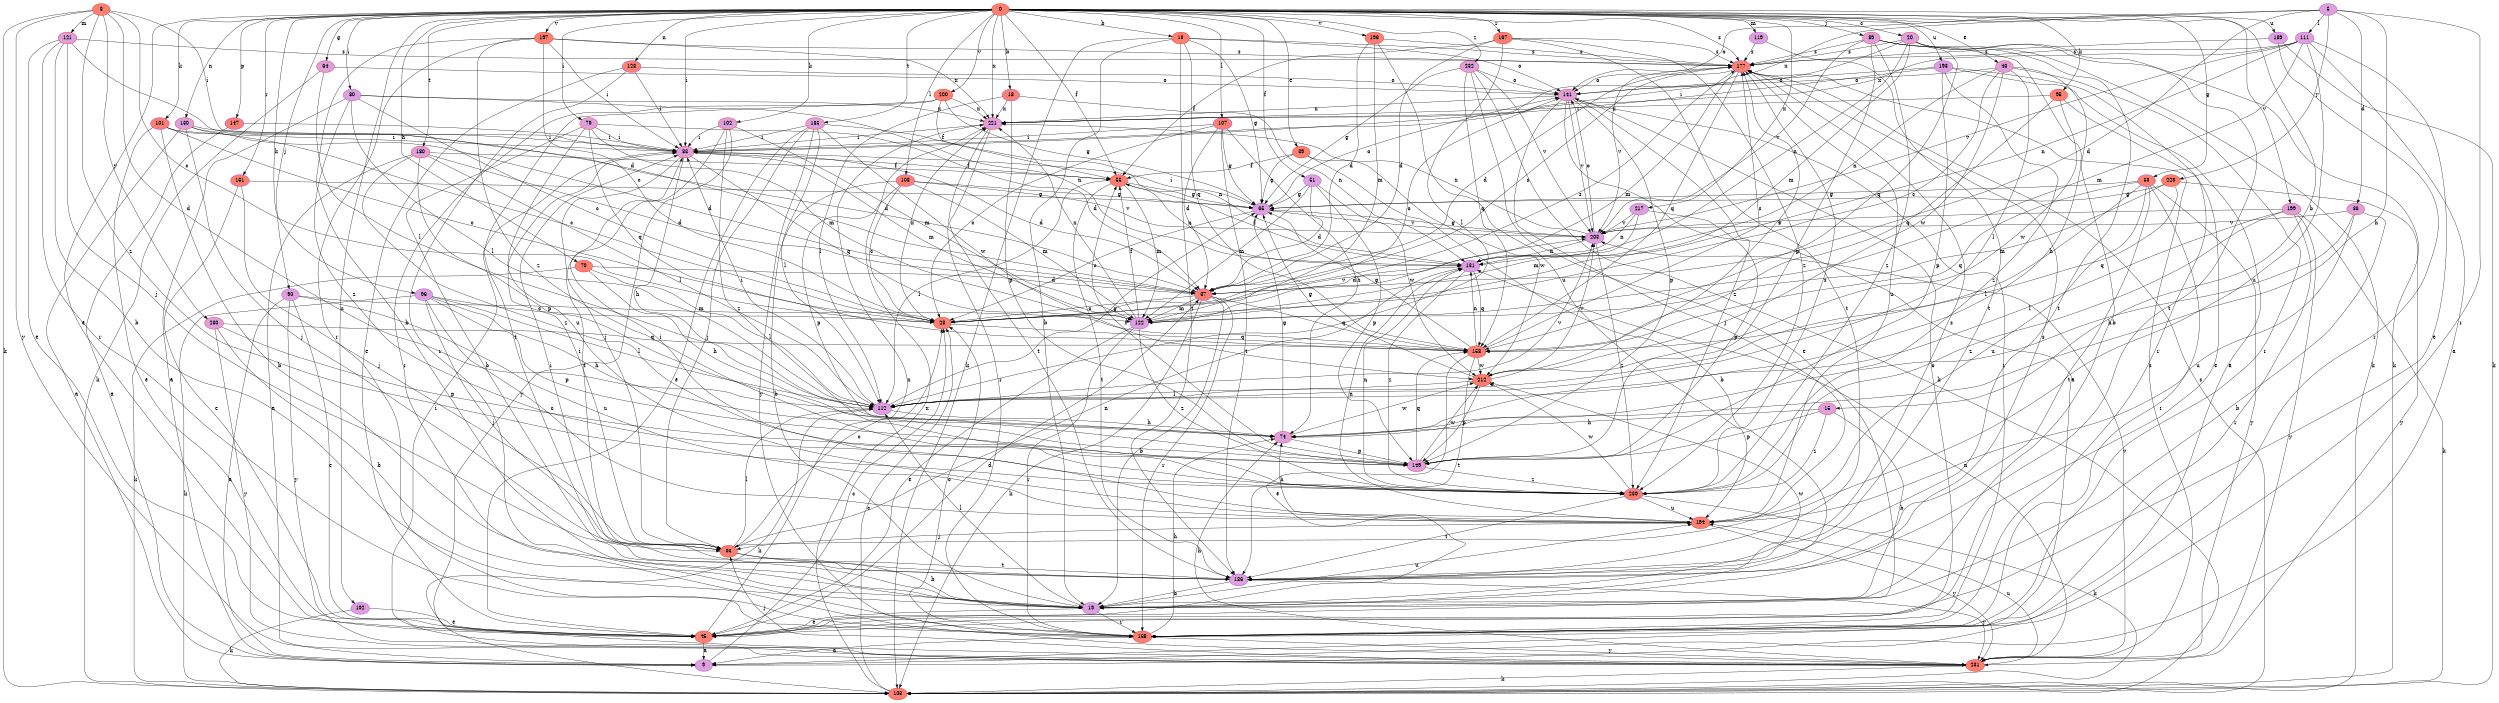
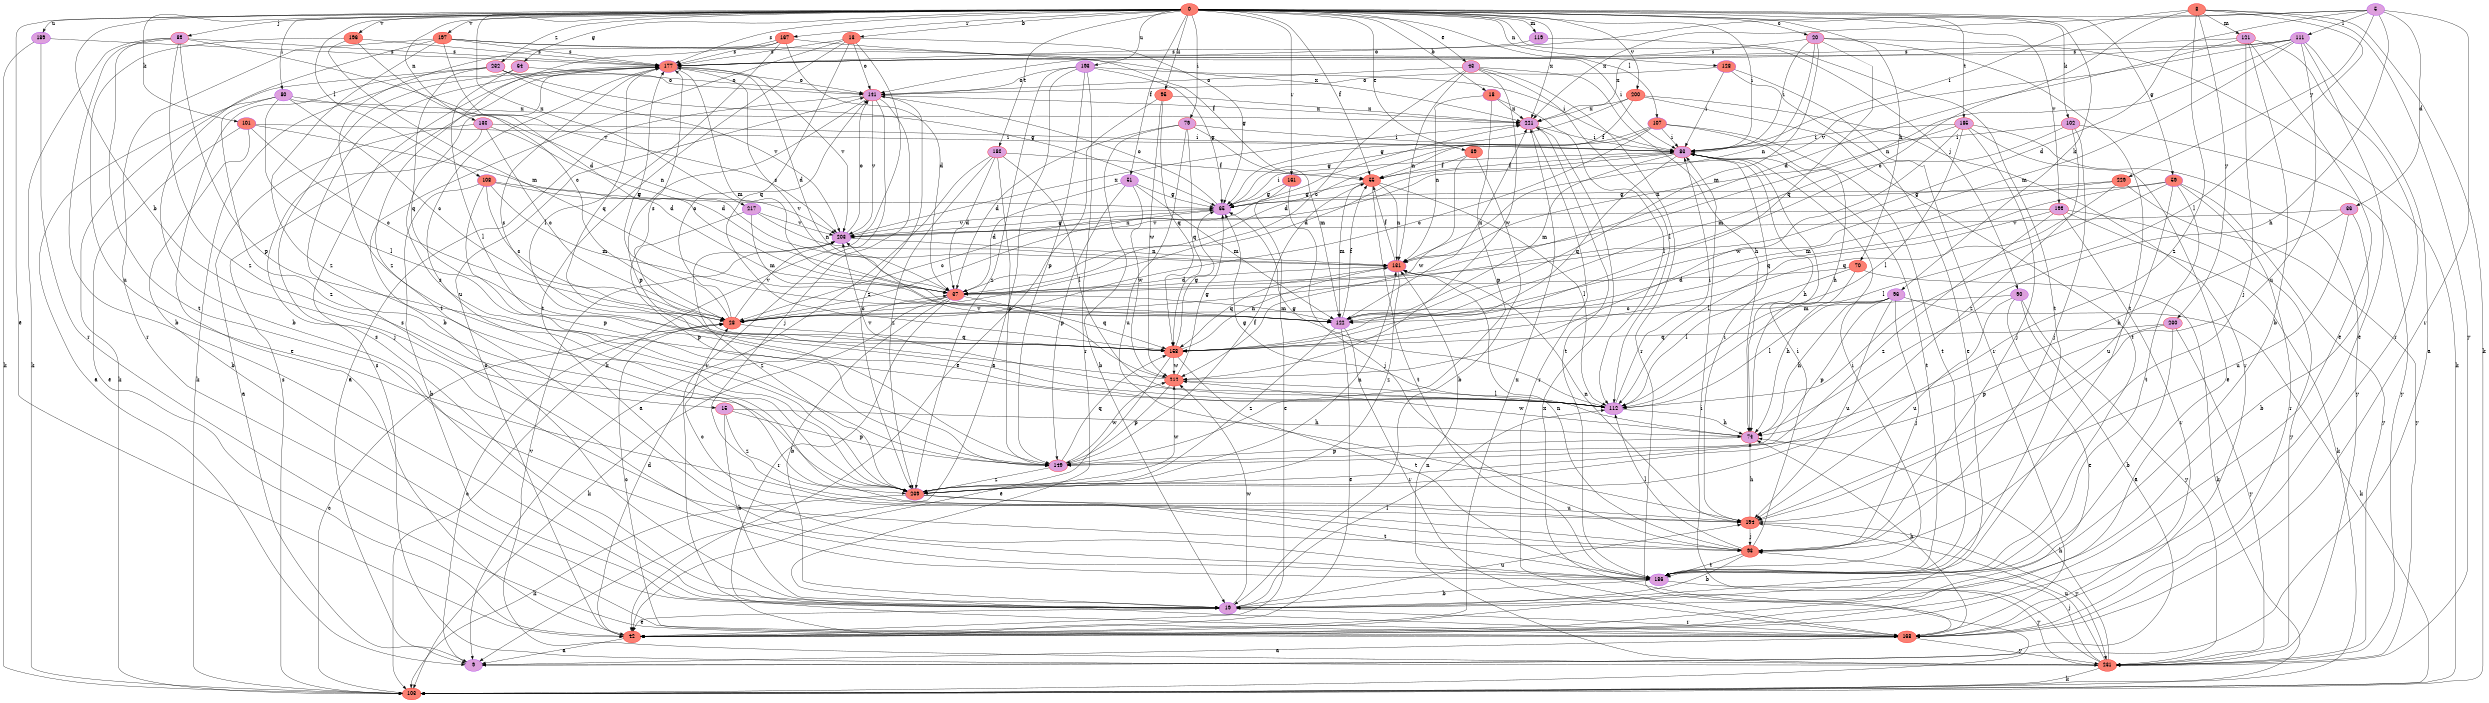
(234, 124) -> none
(1271, 172) -> (1190, 102)
(188, 209) -> (2194, 209)
(1470, 266) -> (1397, 266)
(552, 409) -> (1848, 409)
(476, 576) -> none
(360, 608) -> none
(704, 637) -> (632, 637)
